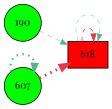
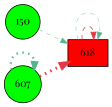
(23, 23) -> (23, 22)
